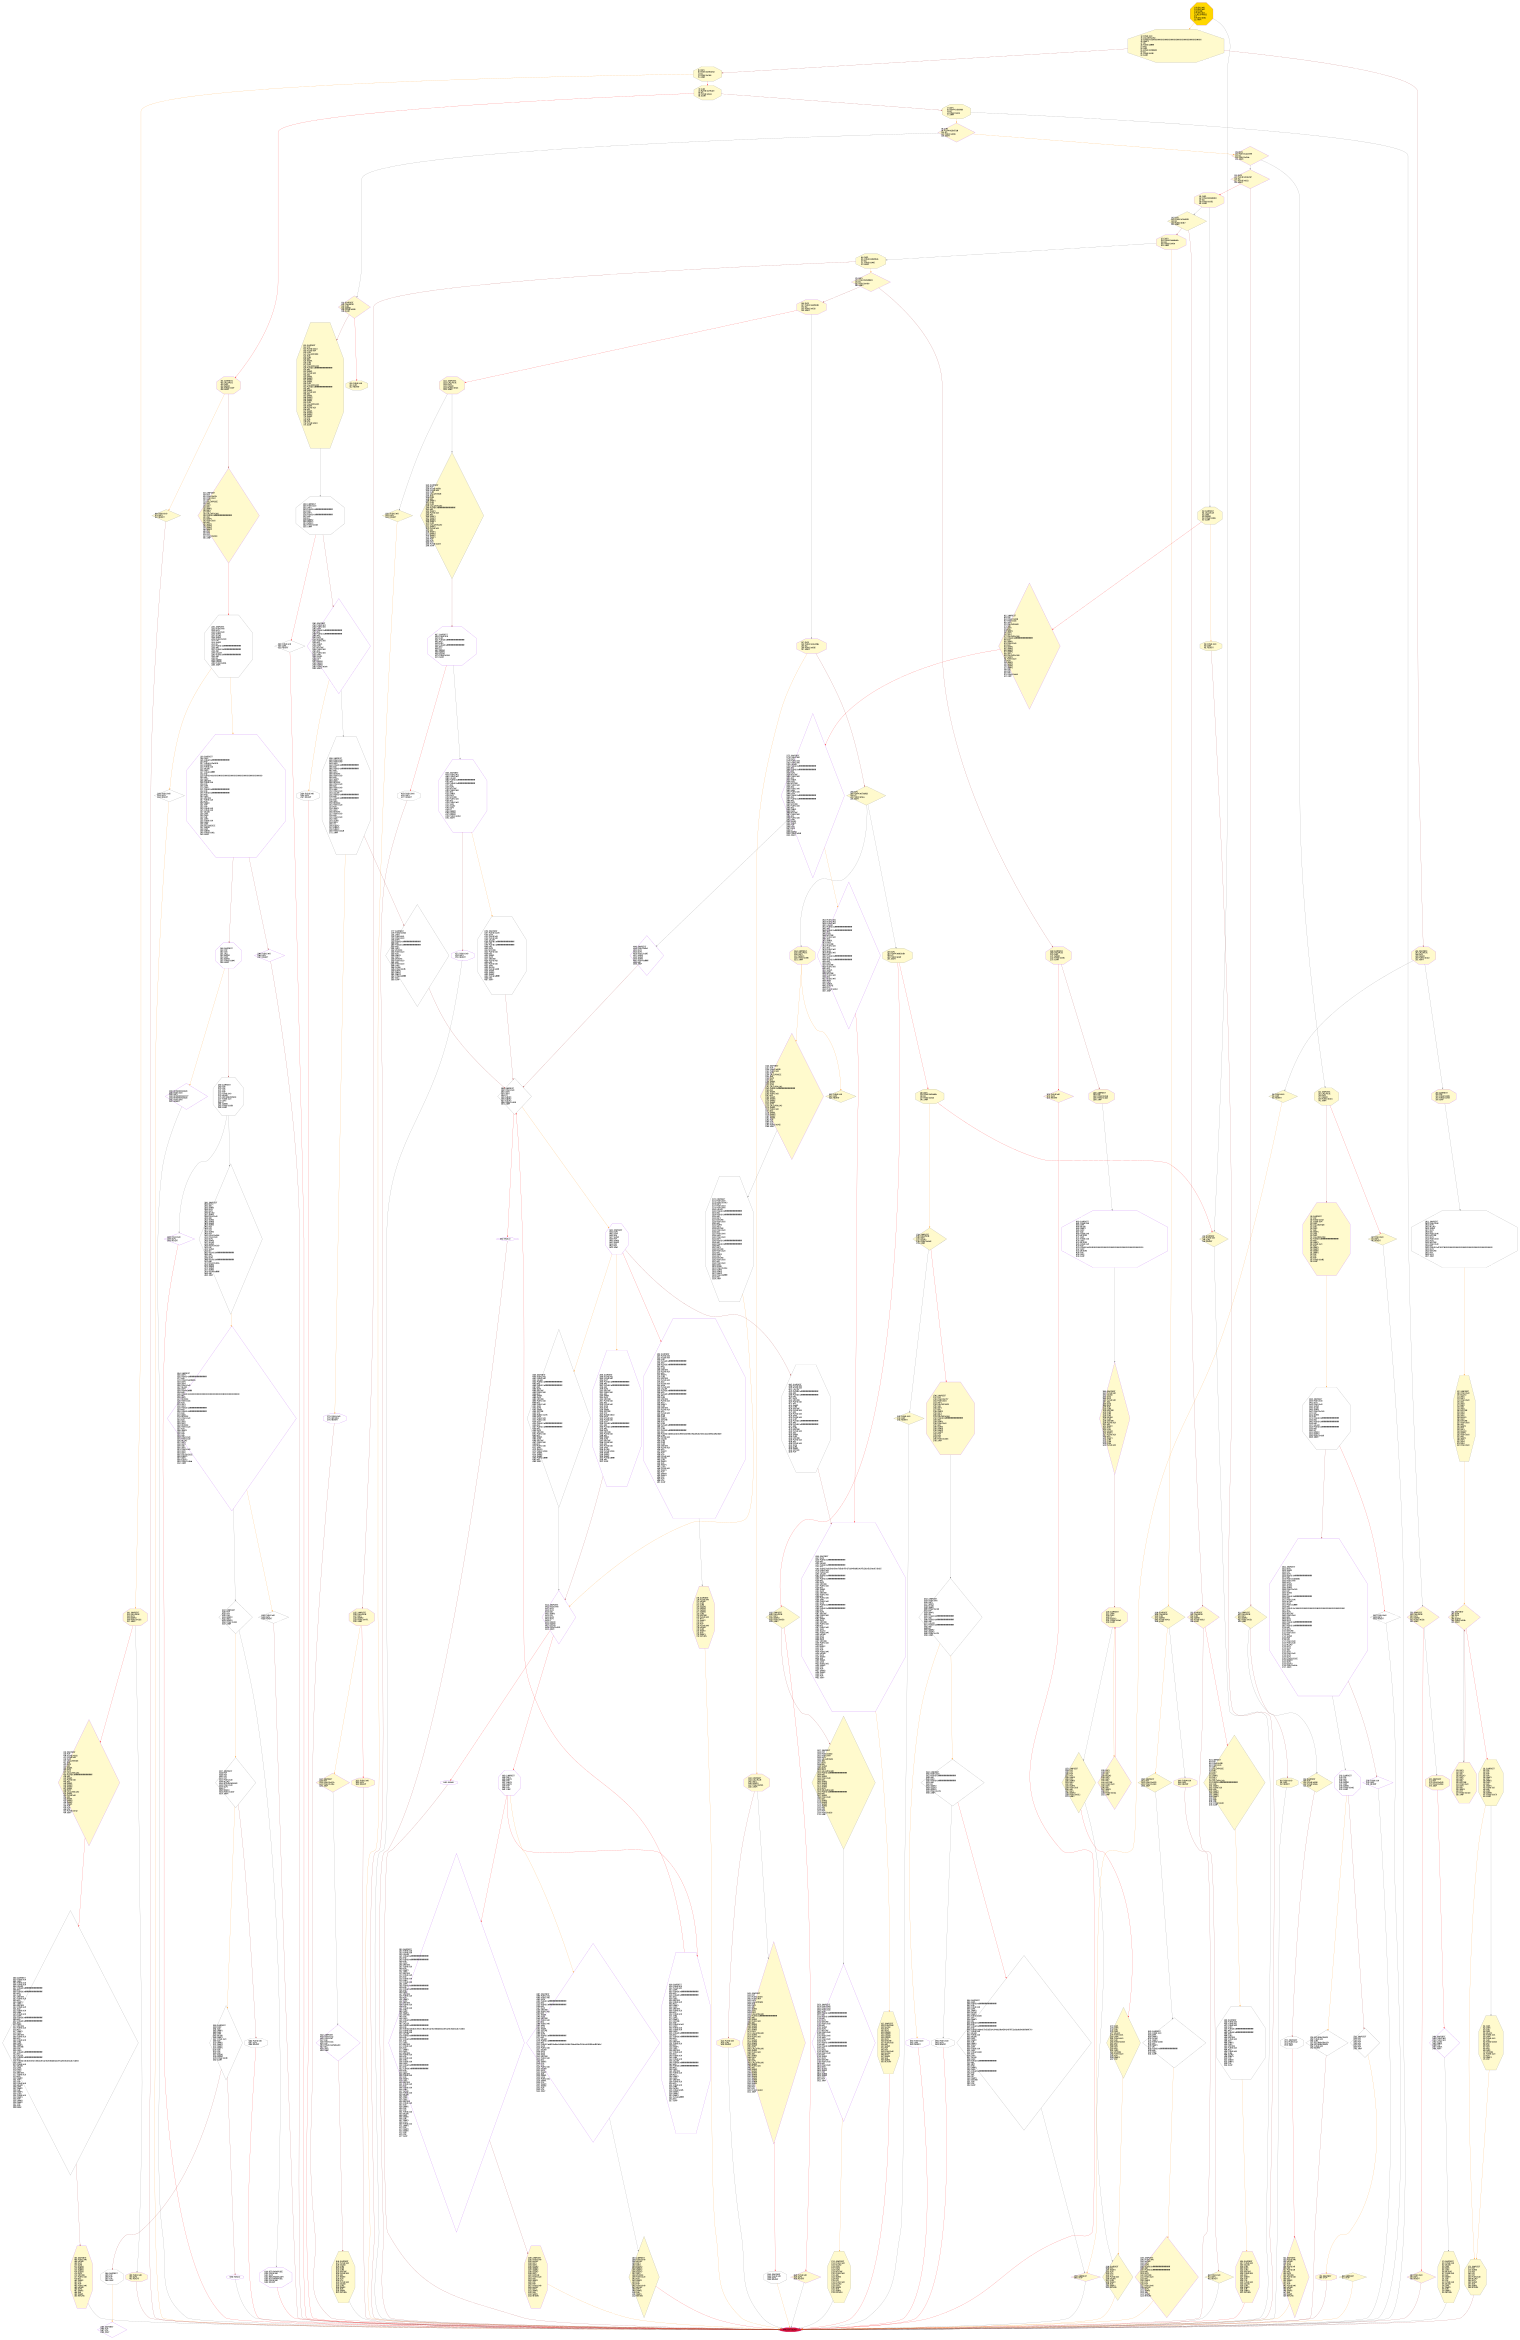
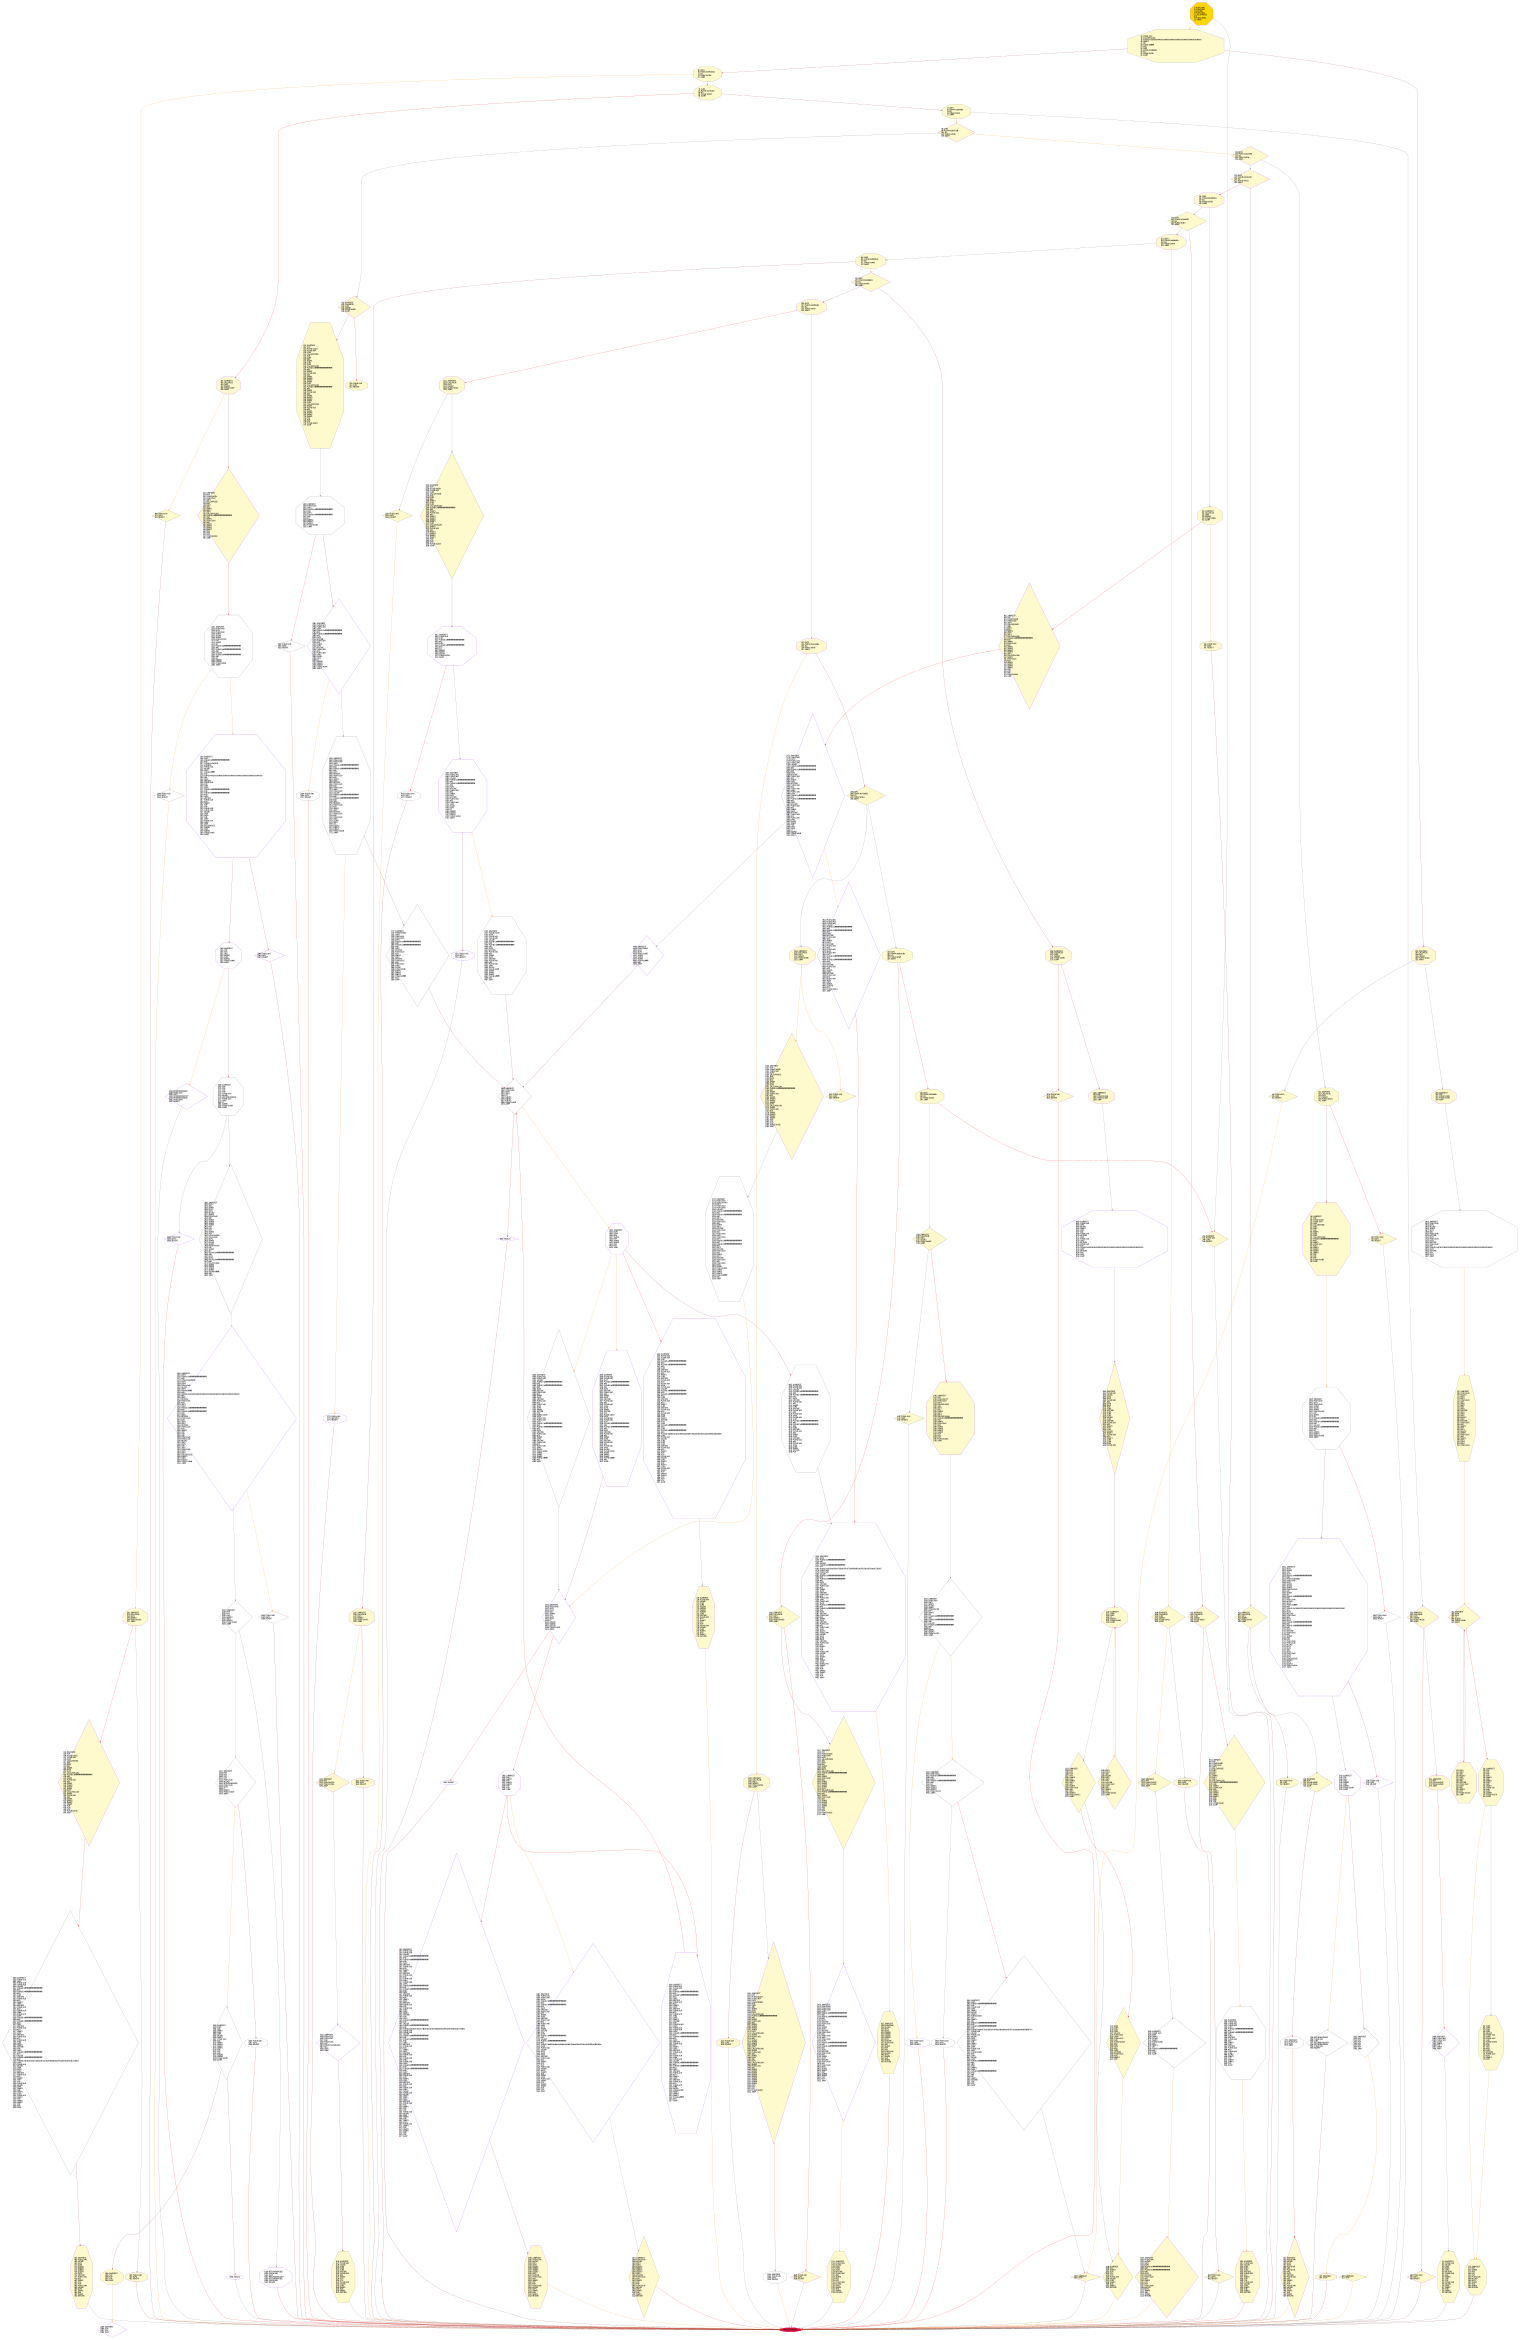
(112, 2277) -> (112, 2277)
